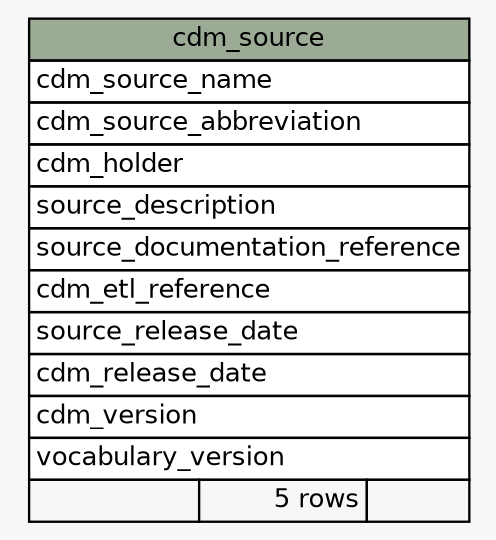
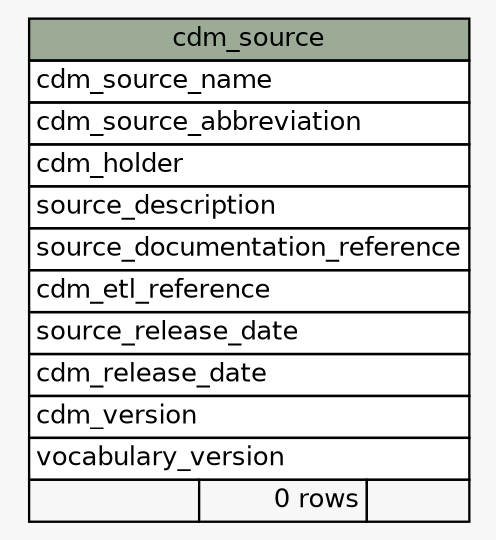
(317, 500) -> (317, 500)
